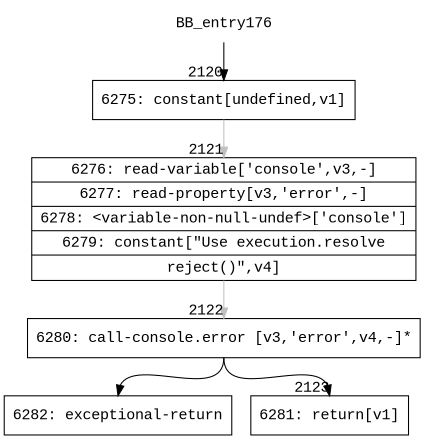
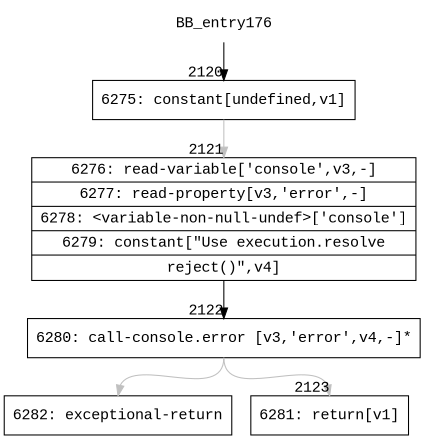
(224, 294) -> (224, 294)
(176, 377) -> (176, 377)
(271, 377) -> (271, 377)
